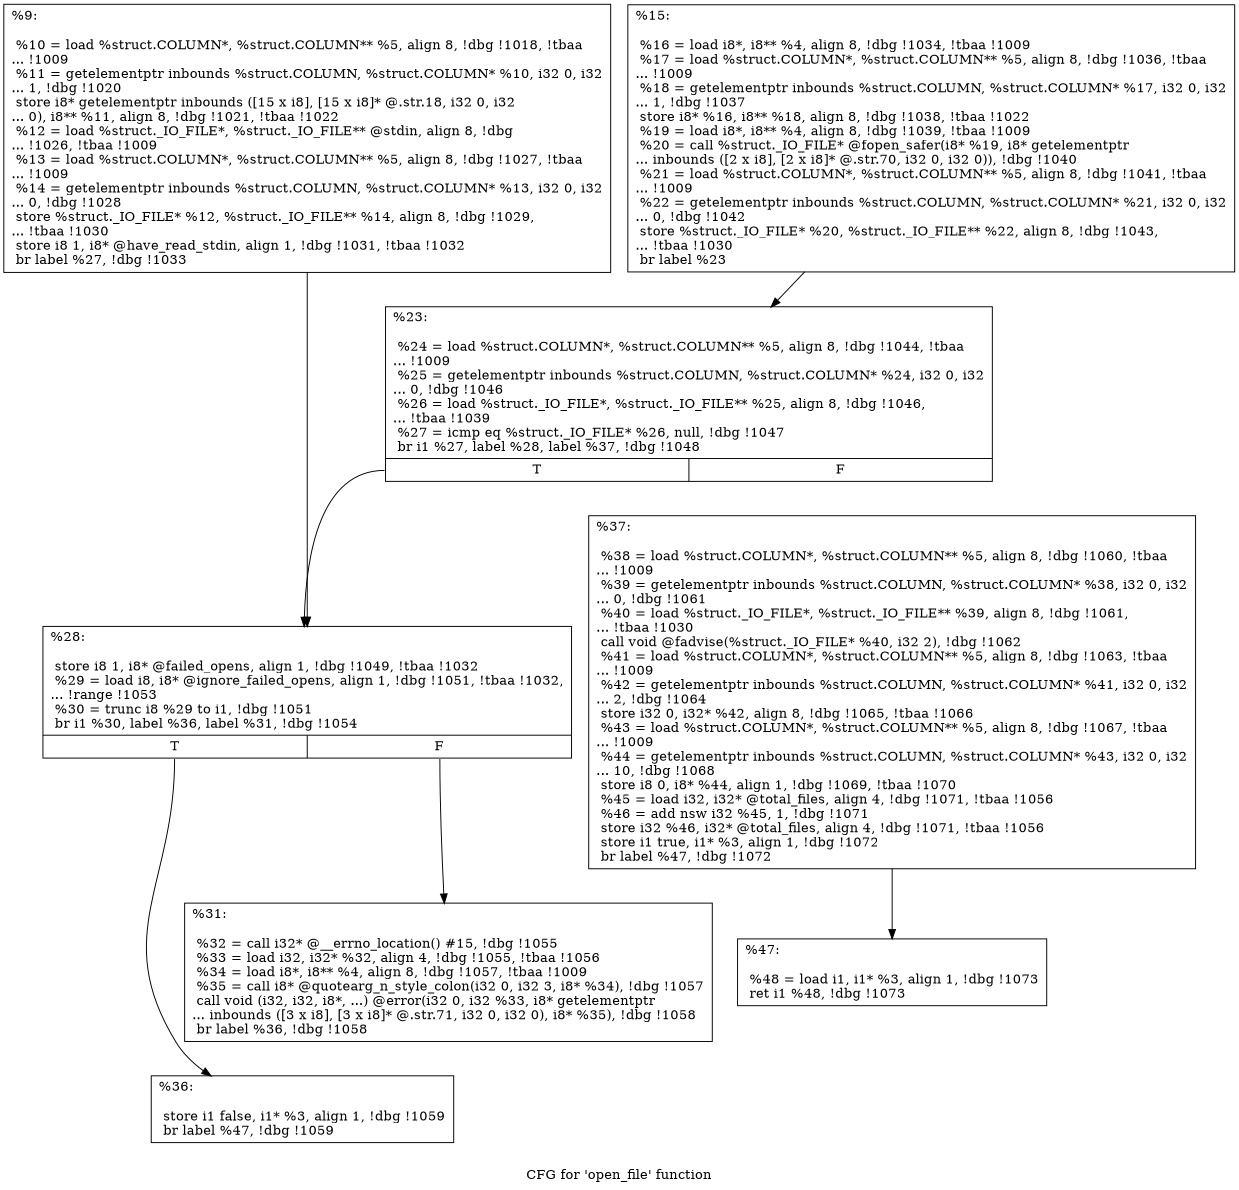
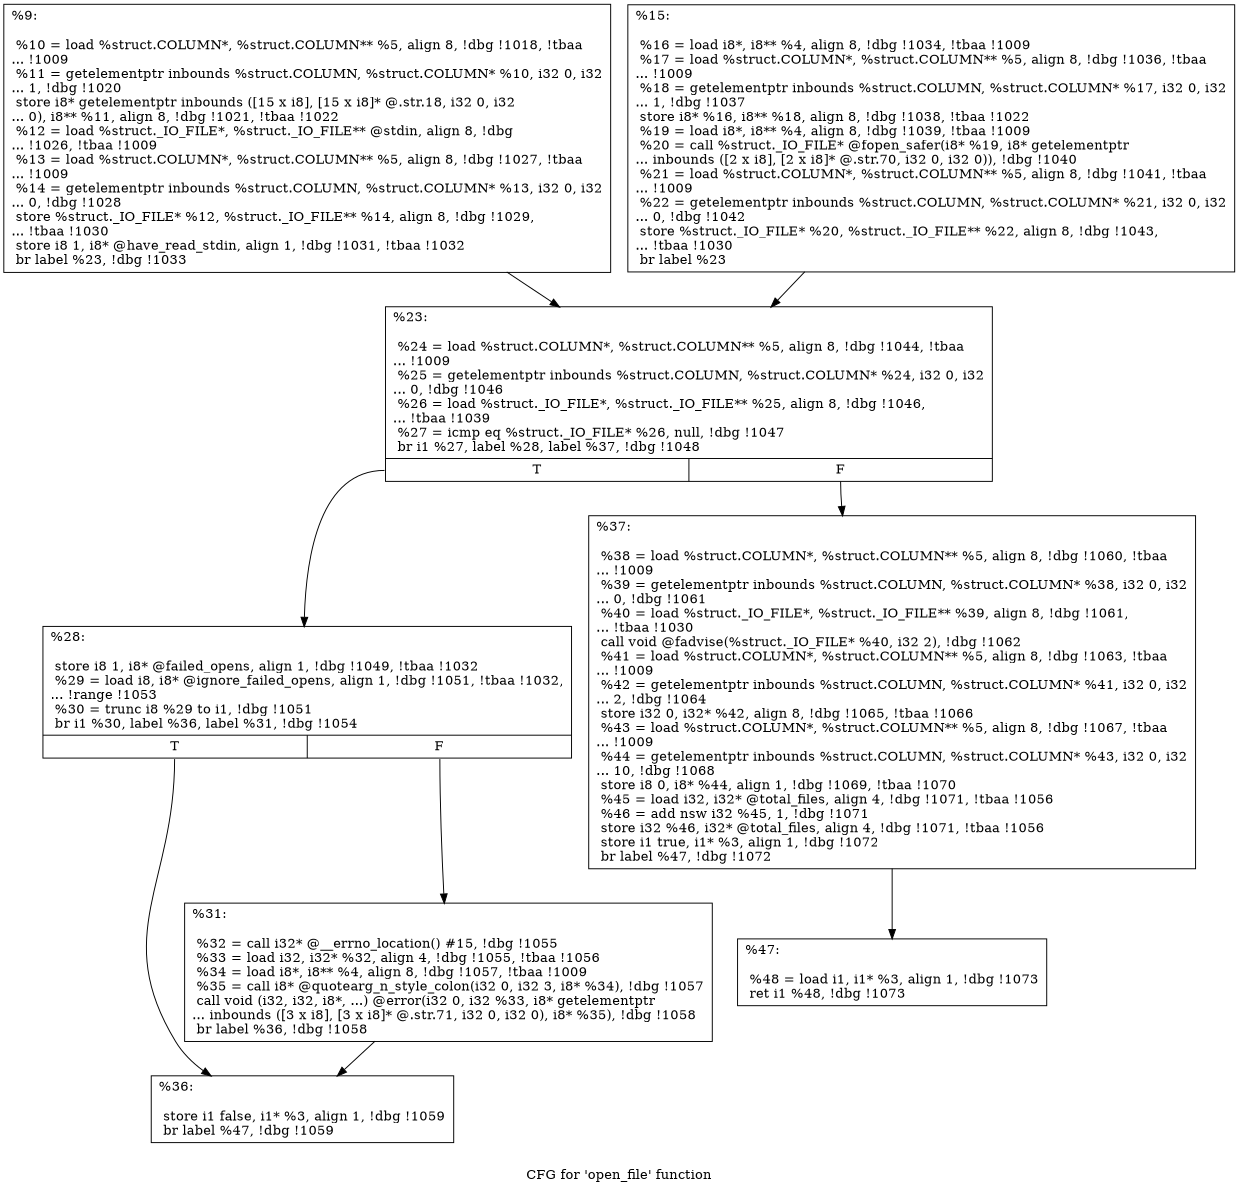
(99, 260) -> (99, 260)
(307, 445) -> (529, 287)
none -> (841, 494)
none -> (360, 1055)
